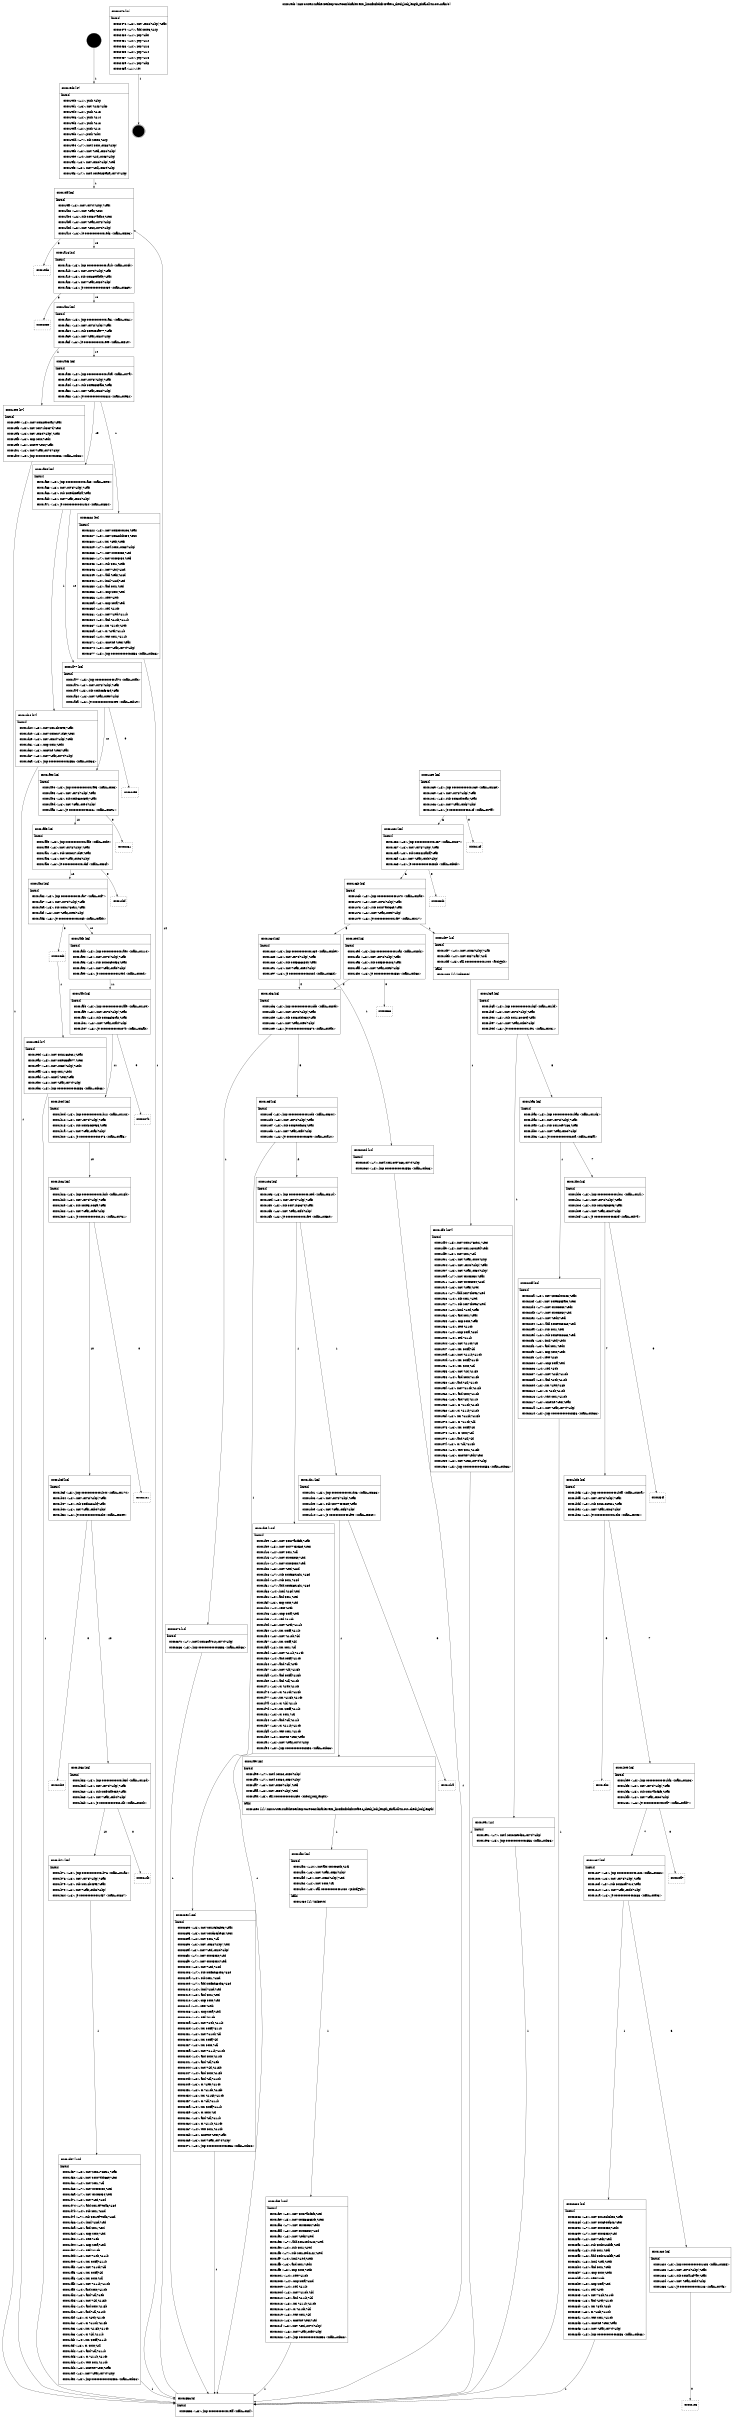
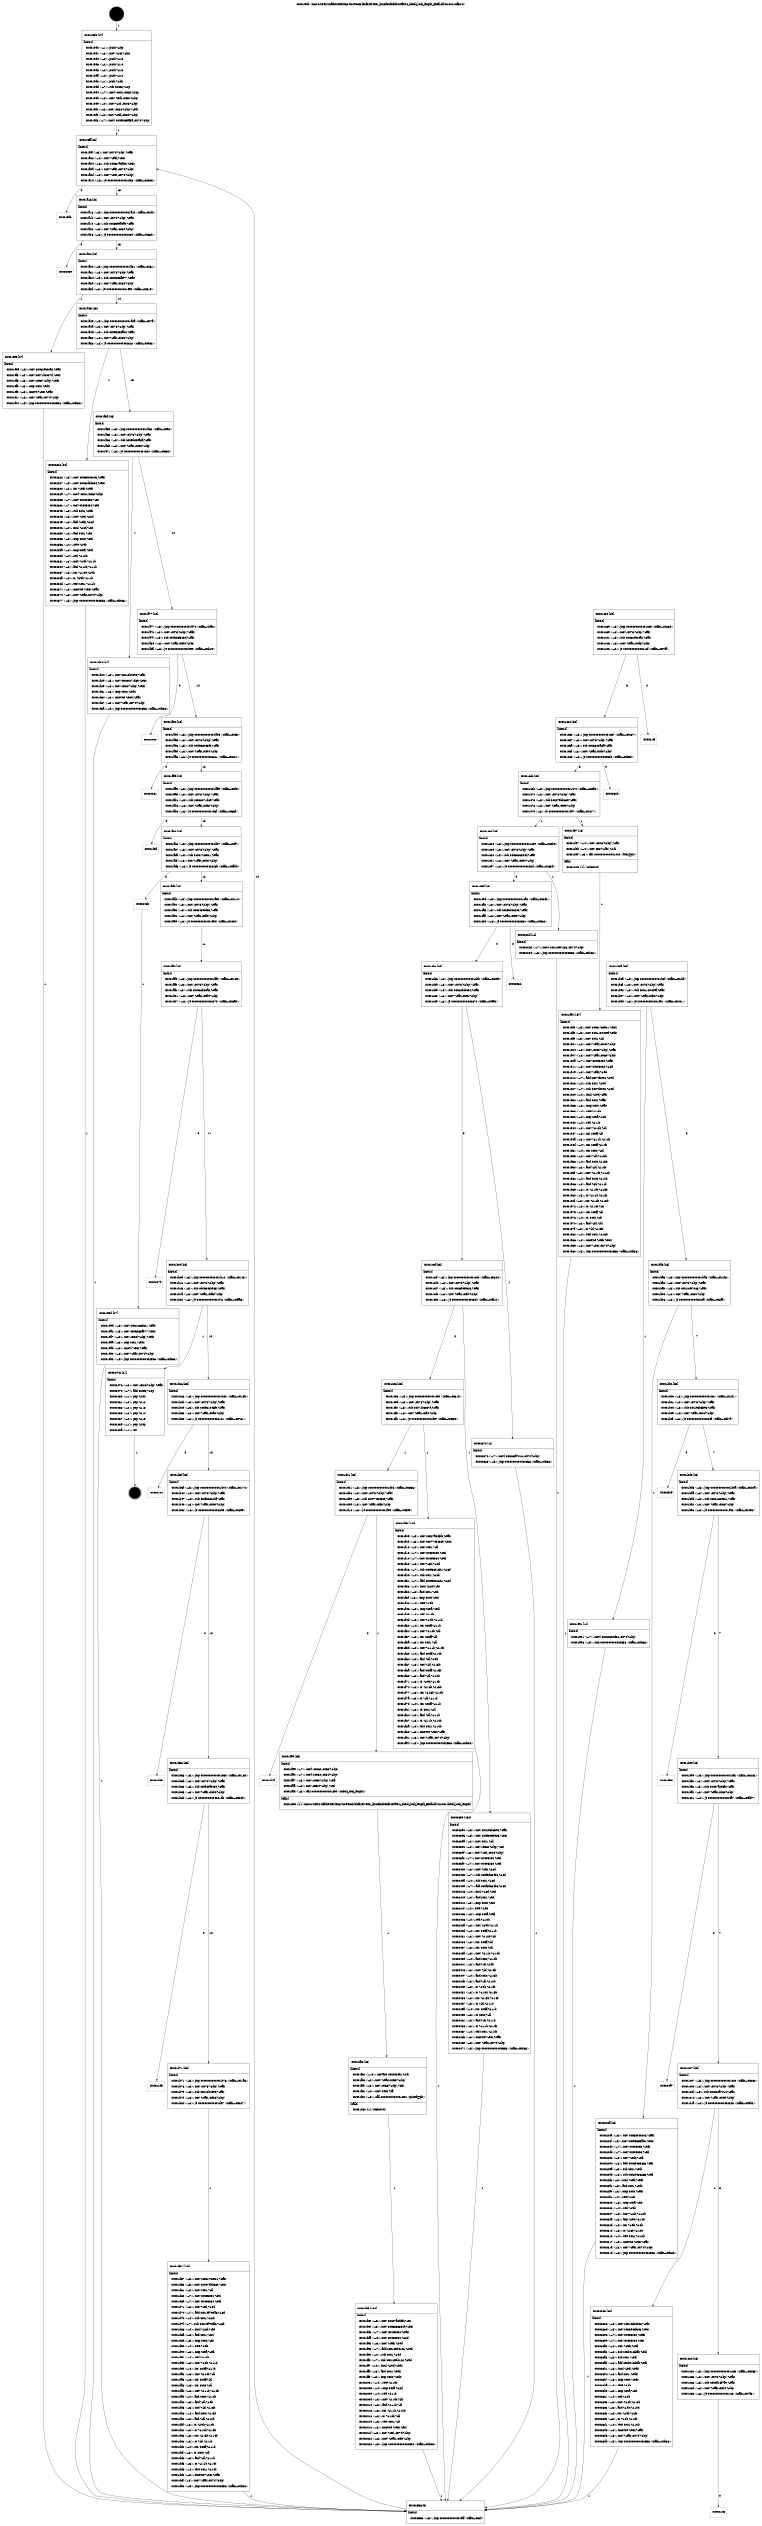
(346, 929) -> (541, 821)
(299, 983) -> (514, 876)
none -> (192, 1344)
